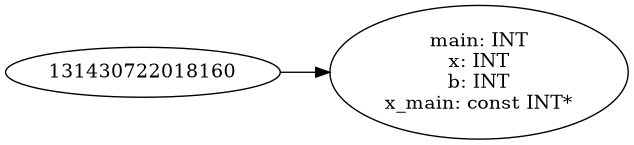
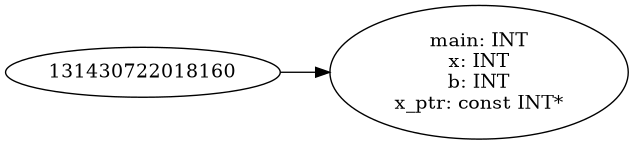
(479, 72) -> (479, 72)
